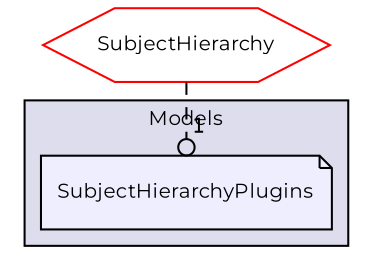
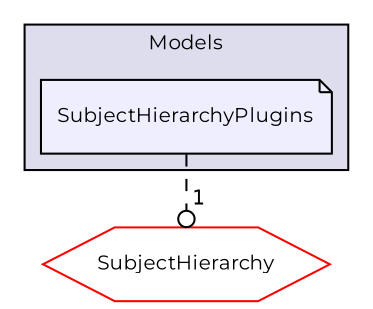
(186, 114) -> (186, 182)
